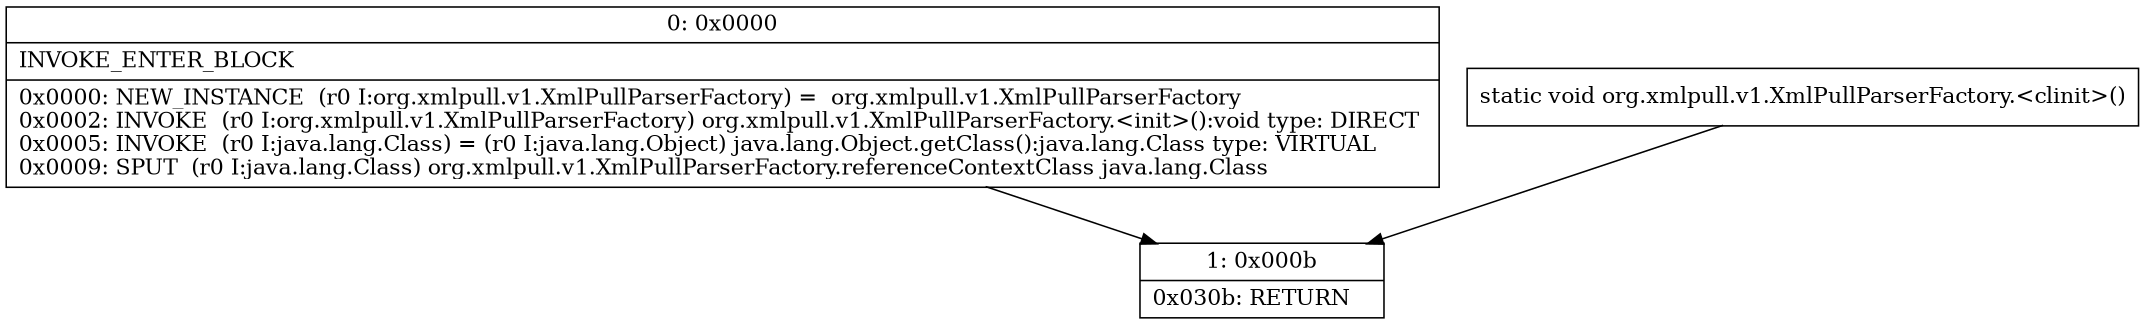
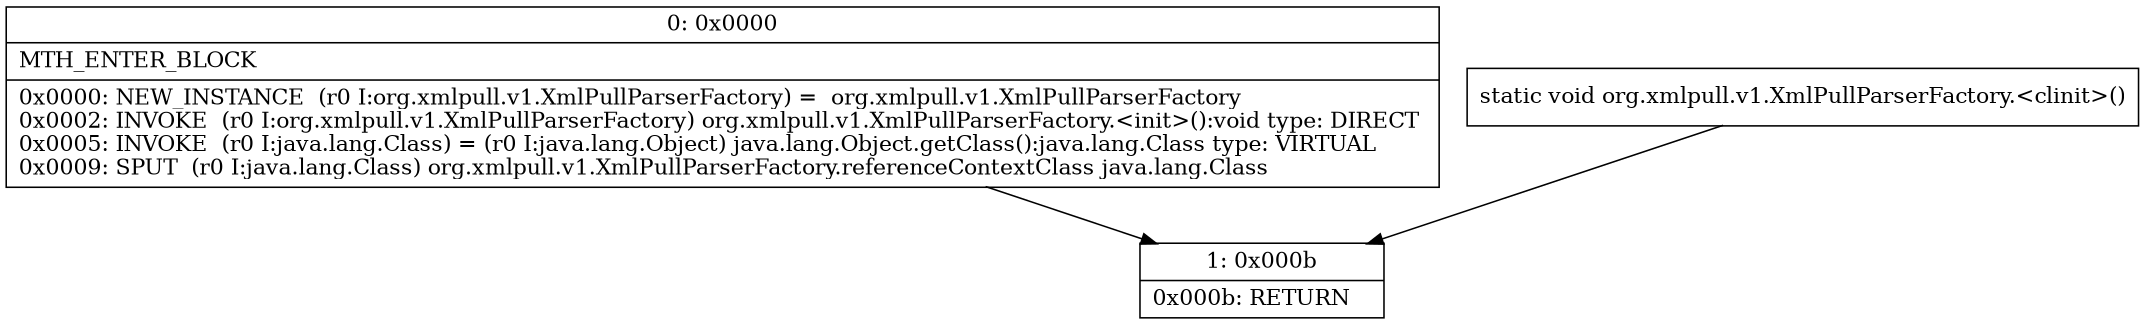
(157, 61) -> (138, 61)
(1262, 298) -> (1262, 298)
